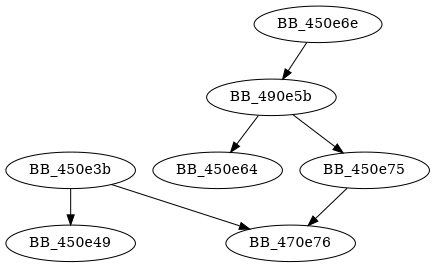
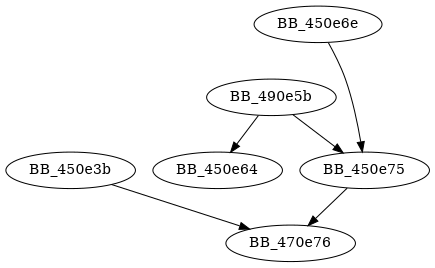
(297, 57) -> (349, 91)
(71, 243) -> none
